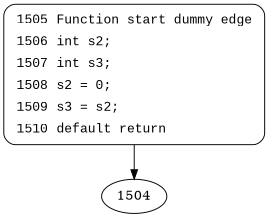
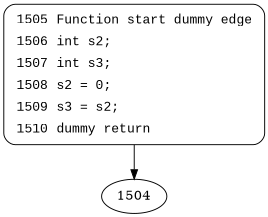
(111, 129) -> (104, 129)
